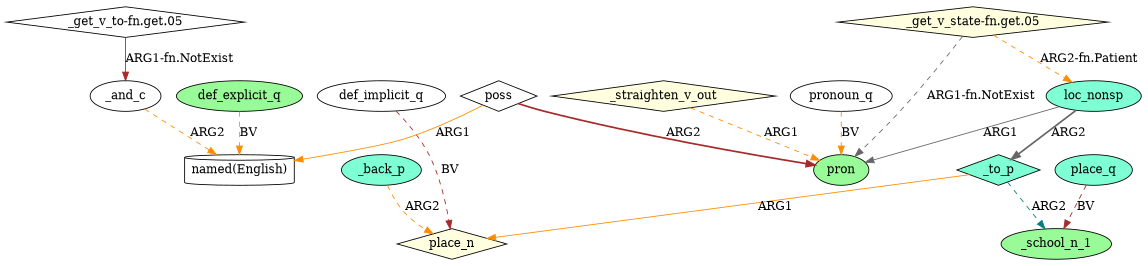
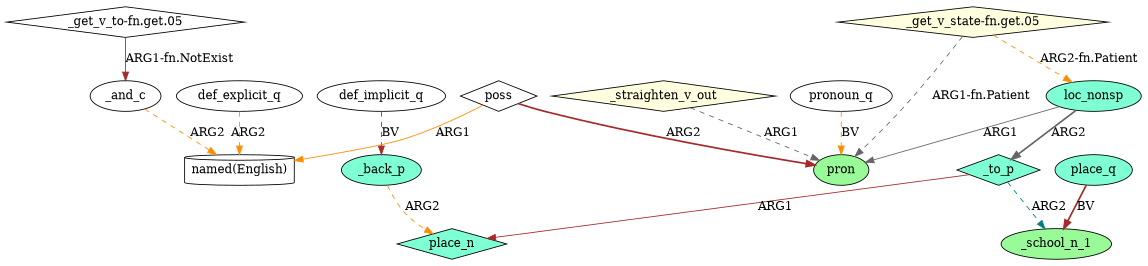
(239, 96) -> (239, 96)
(981, 96) -> (981, 96)
(751, 132) -> (751, 132)
(248, 133) -> (248, 133)
(432, 161) -> (381, 129)
(1077, 203) -> (1077, 203)
(733, 206) -> (733, 206)
(452, 244) -> (452, 244)
